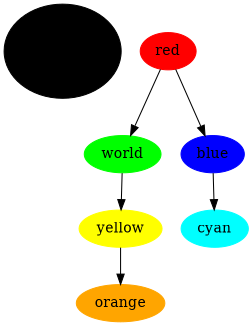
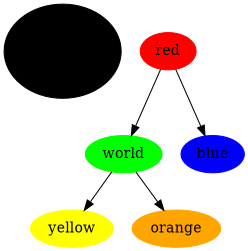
(215, 229) -> none
(121, 261) -> (147, 187)
